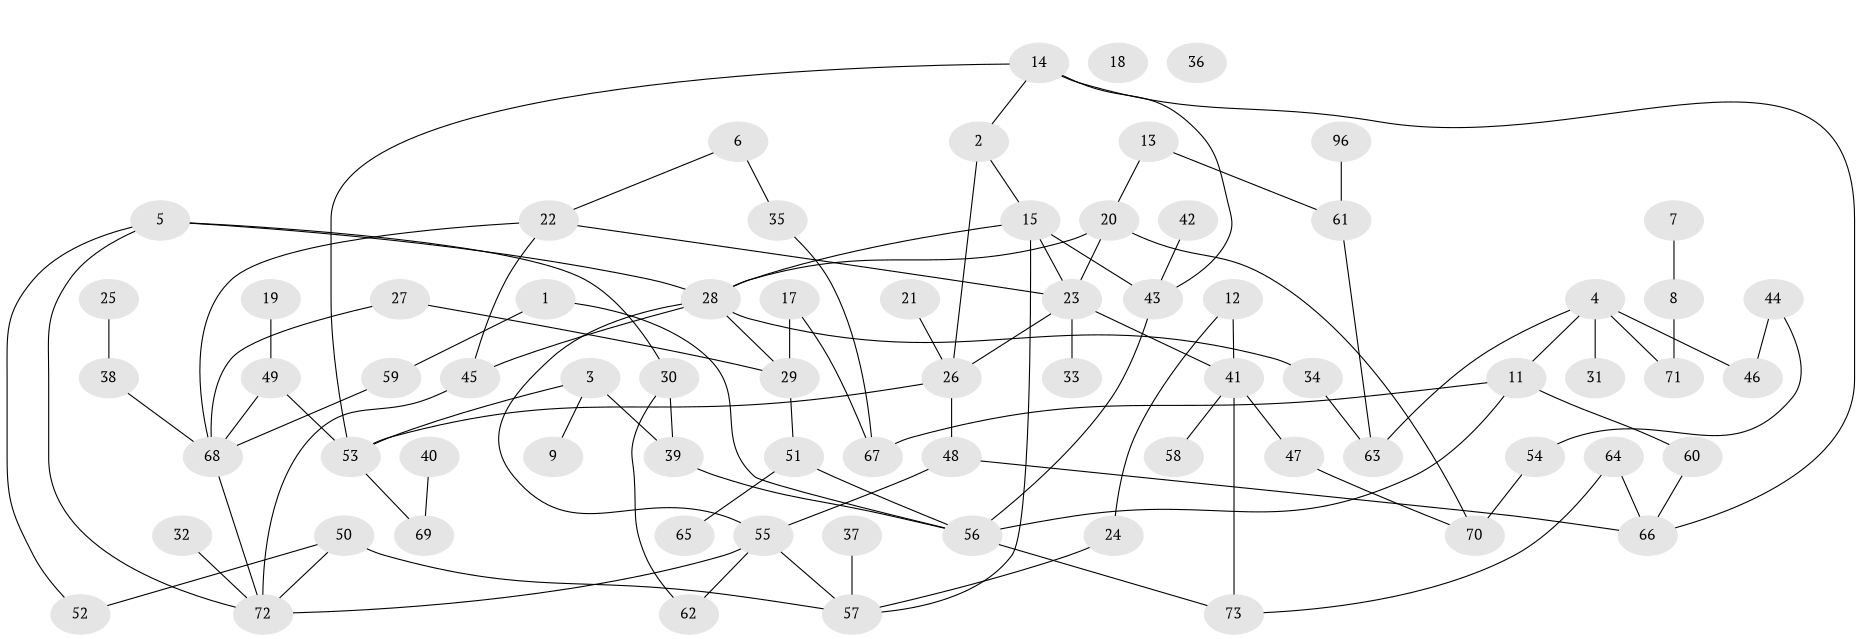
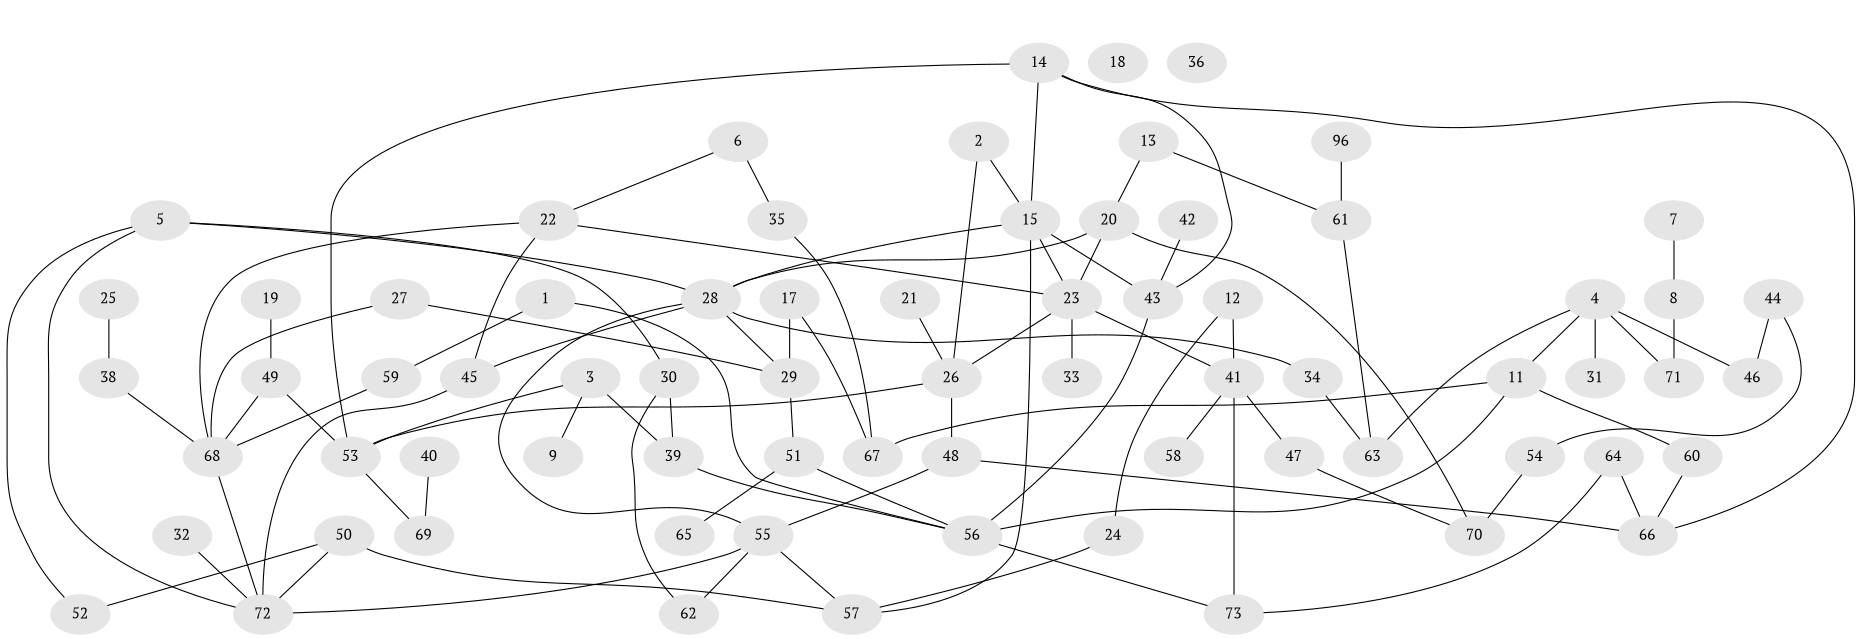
(1009, 102) -> (1035, 142)
(852, 536) -> none
